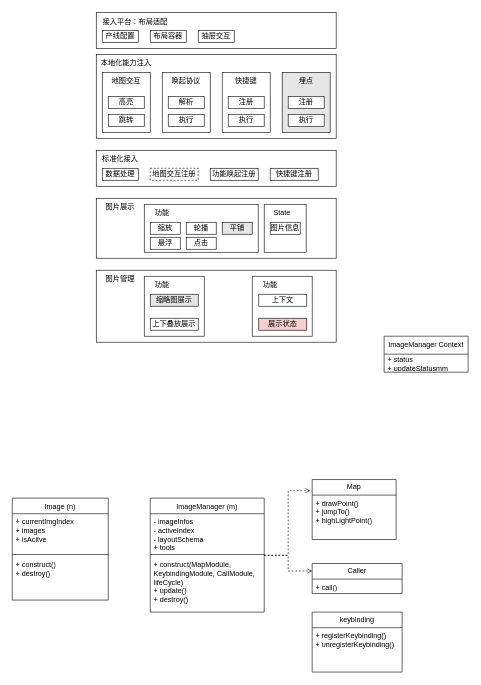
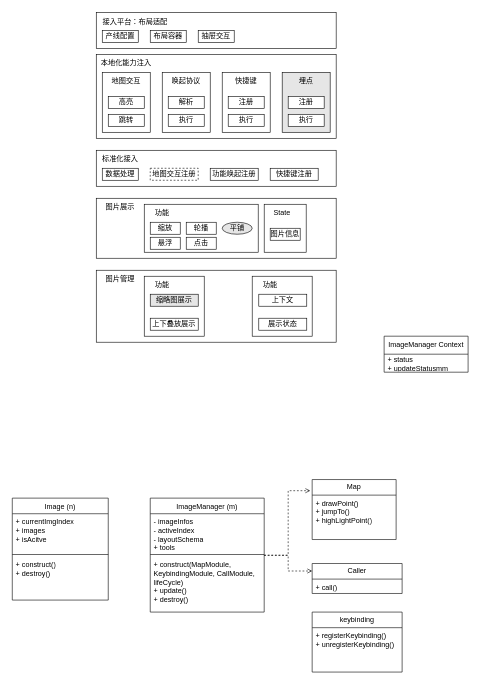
(237, 228) -> (237, 228)
(285, 228) -> (285, 234)
(283, 324) -> (283, 324)
